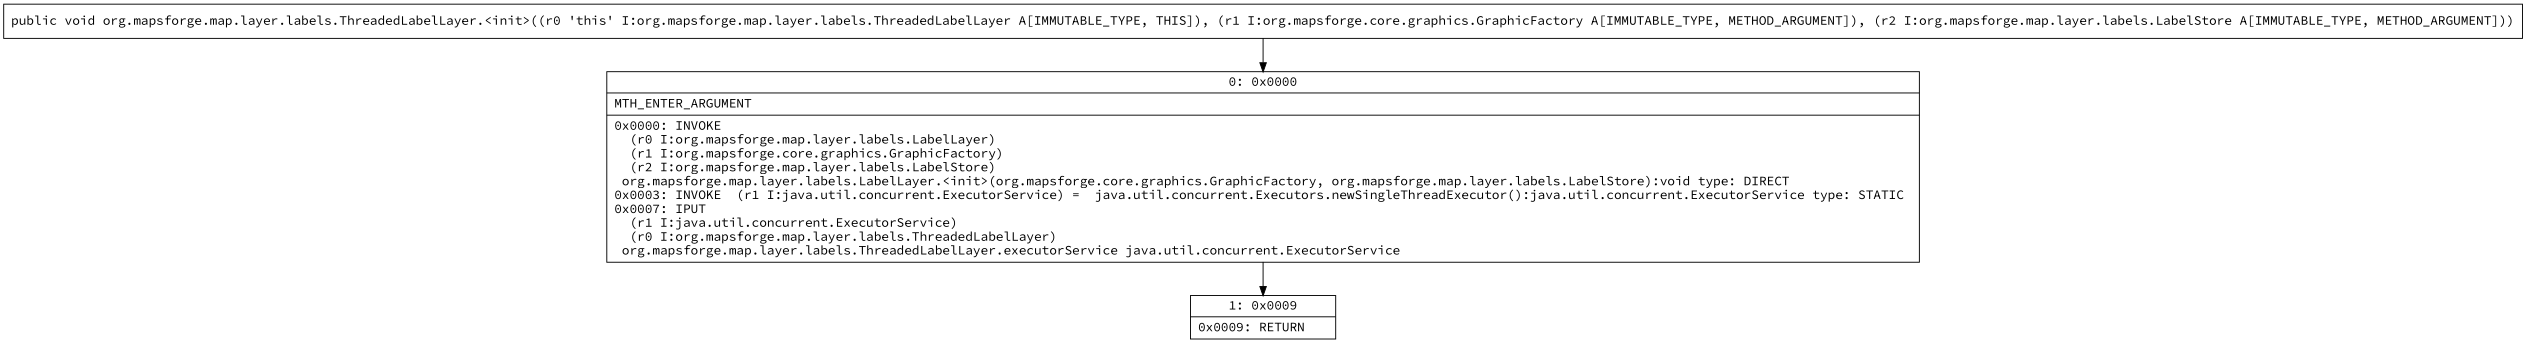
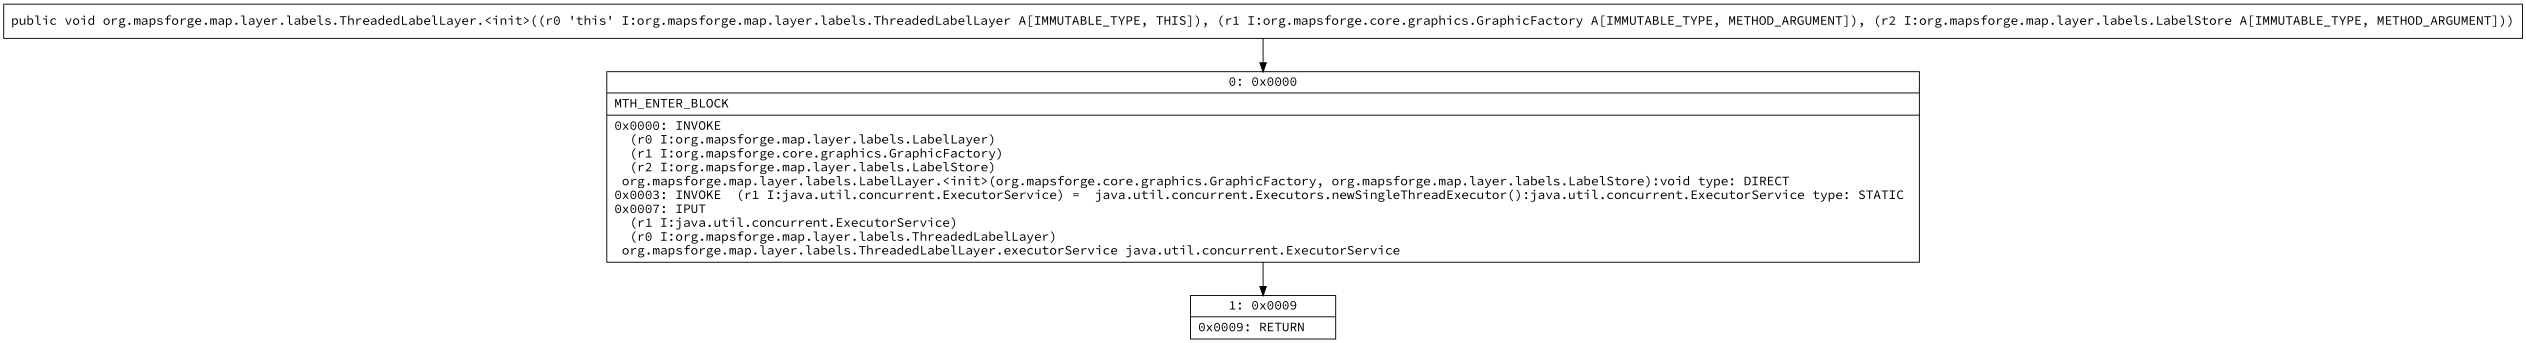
(683, 104) -> (672, 104)
